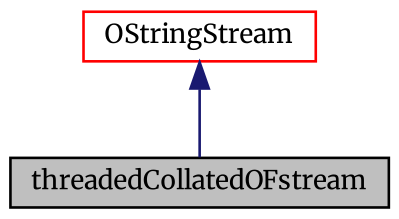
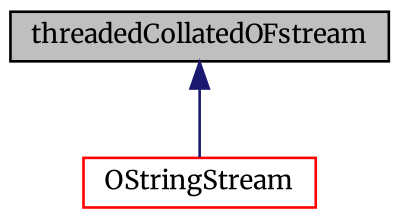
(200, 123) -> (200, 123)
